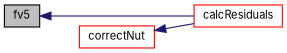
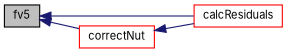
none -> (65, 25)
